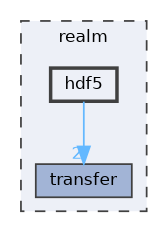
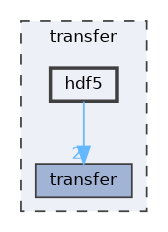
(84, 38) -> (84, 38)
